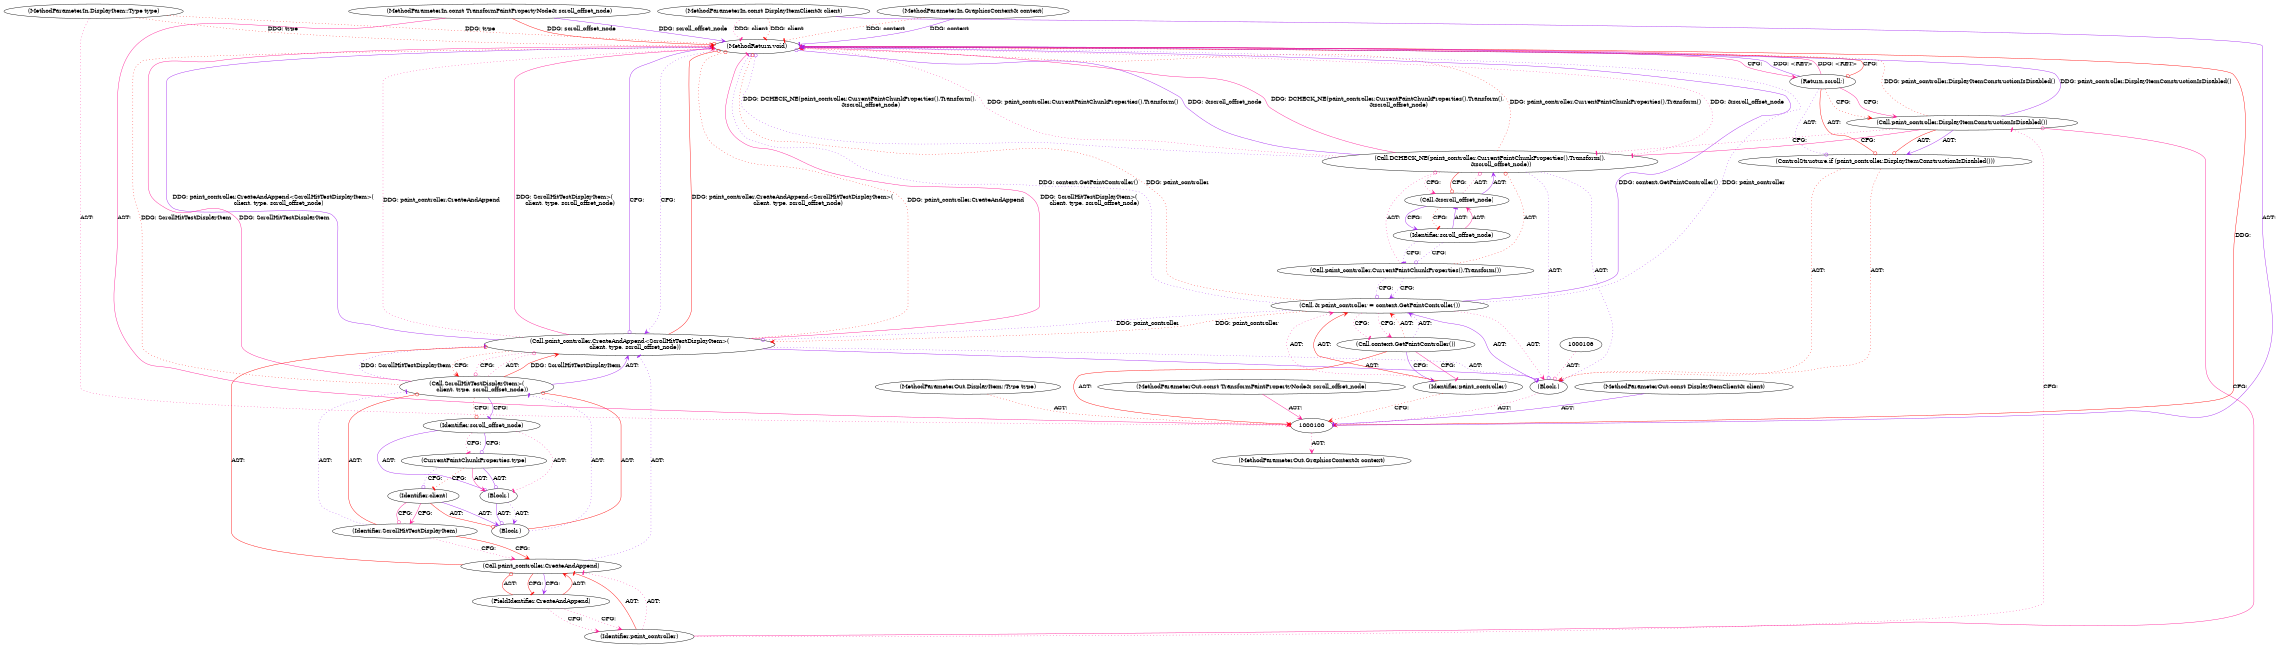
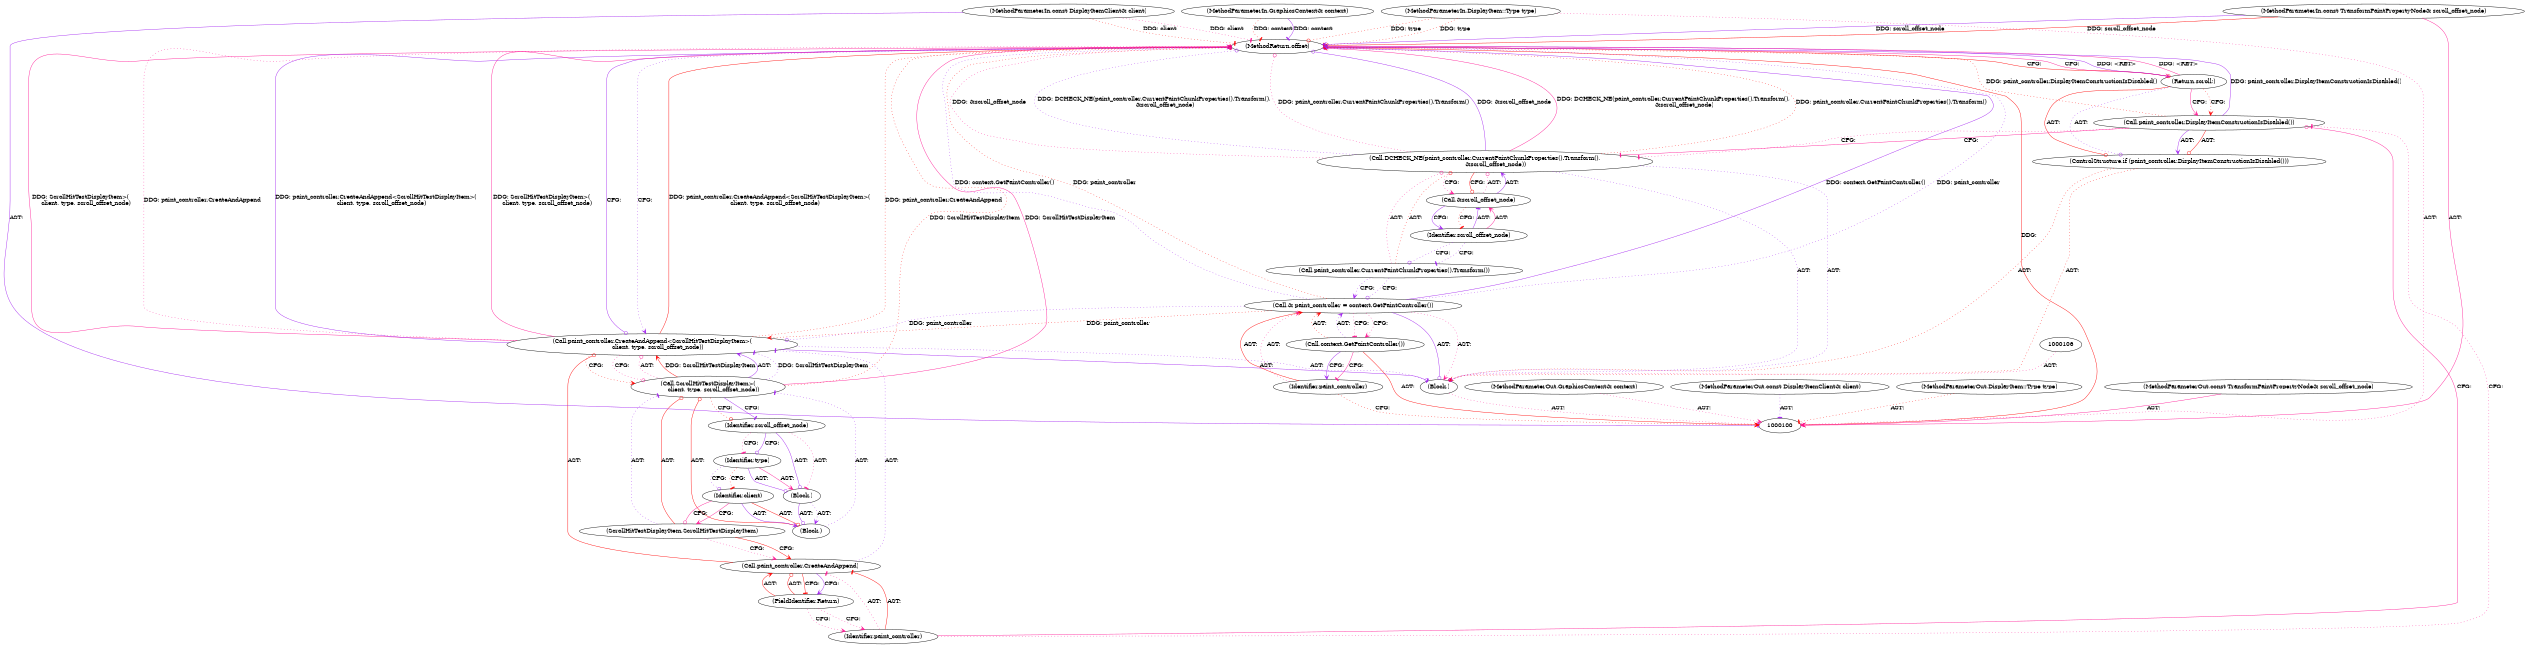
(2185, 39) -> (268, 388)
(757, 46) -> (1278, 46)
(1490, 414) -> (1780, 405)
(1312, 441) -> (1679, 408)
(474, 461) -> (747, 461)
(405, 531) -> (682, 531)
(541, 601) -> (806, 601)
